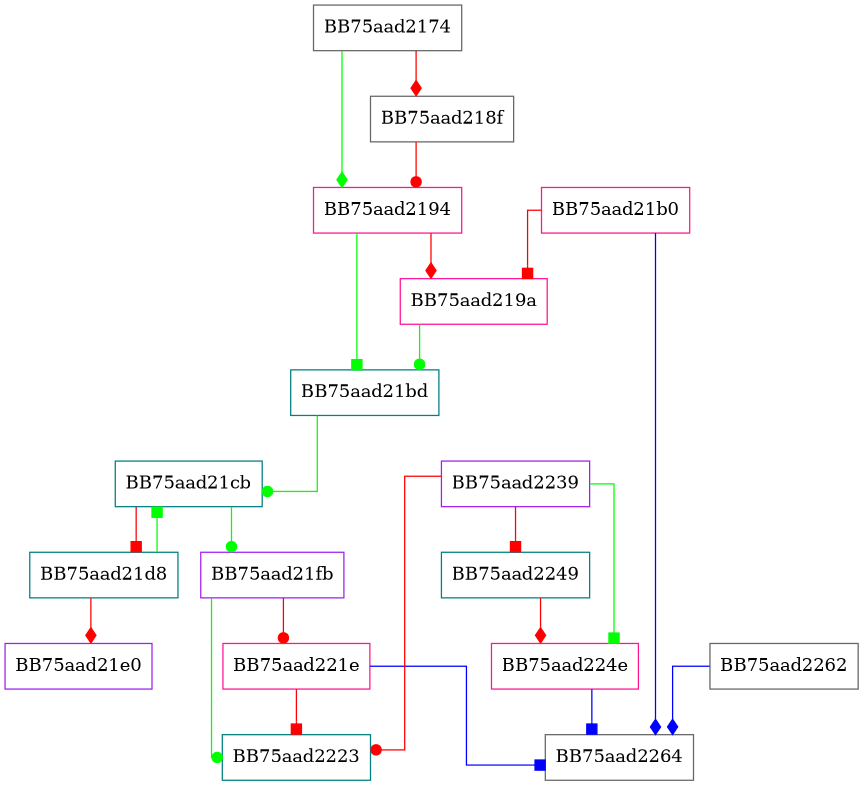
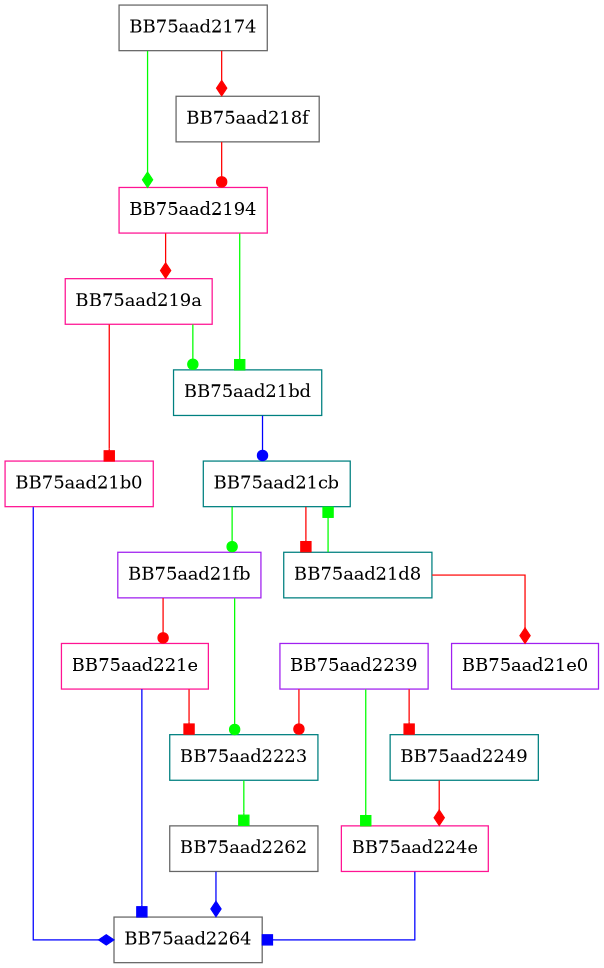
(528, 231) -> (109, 386)
(317, 476) -> (263, 433)
none -> (244, 797)
